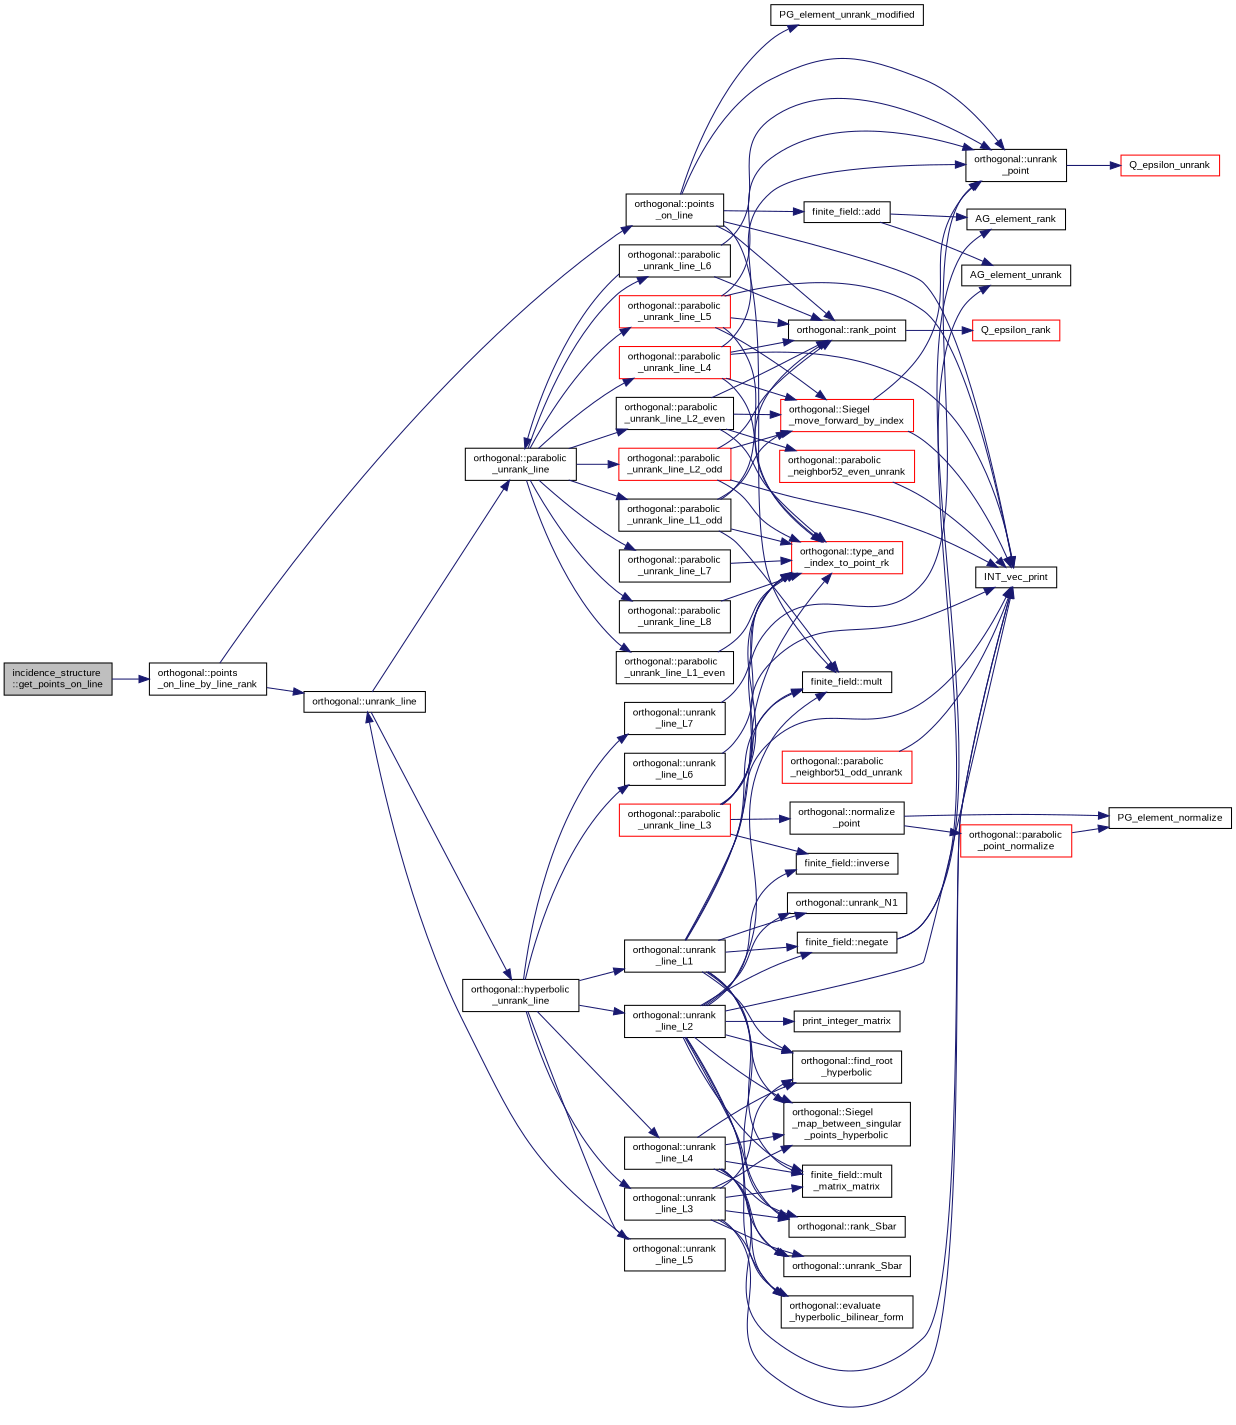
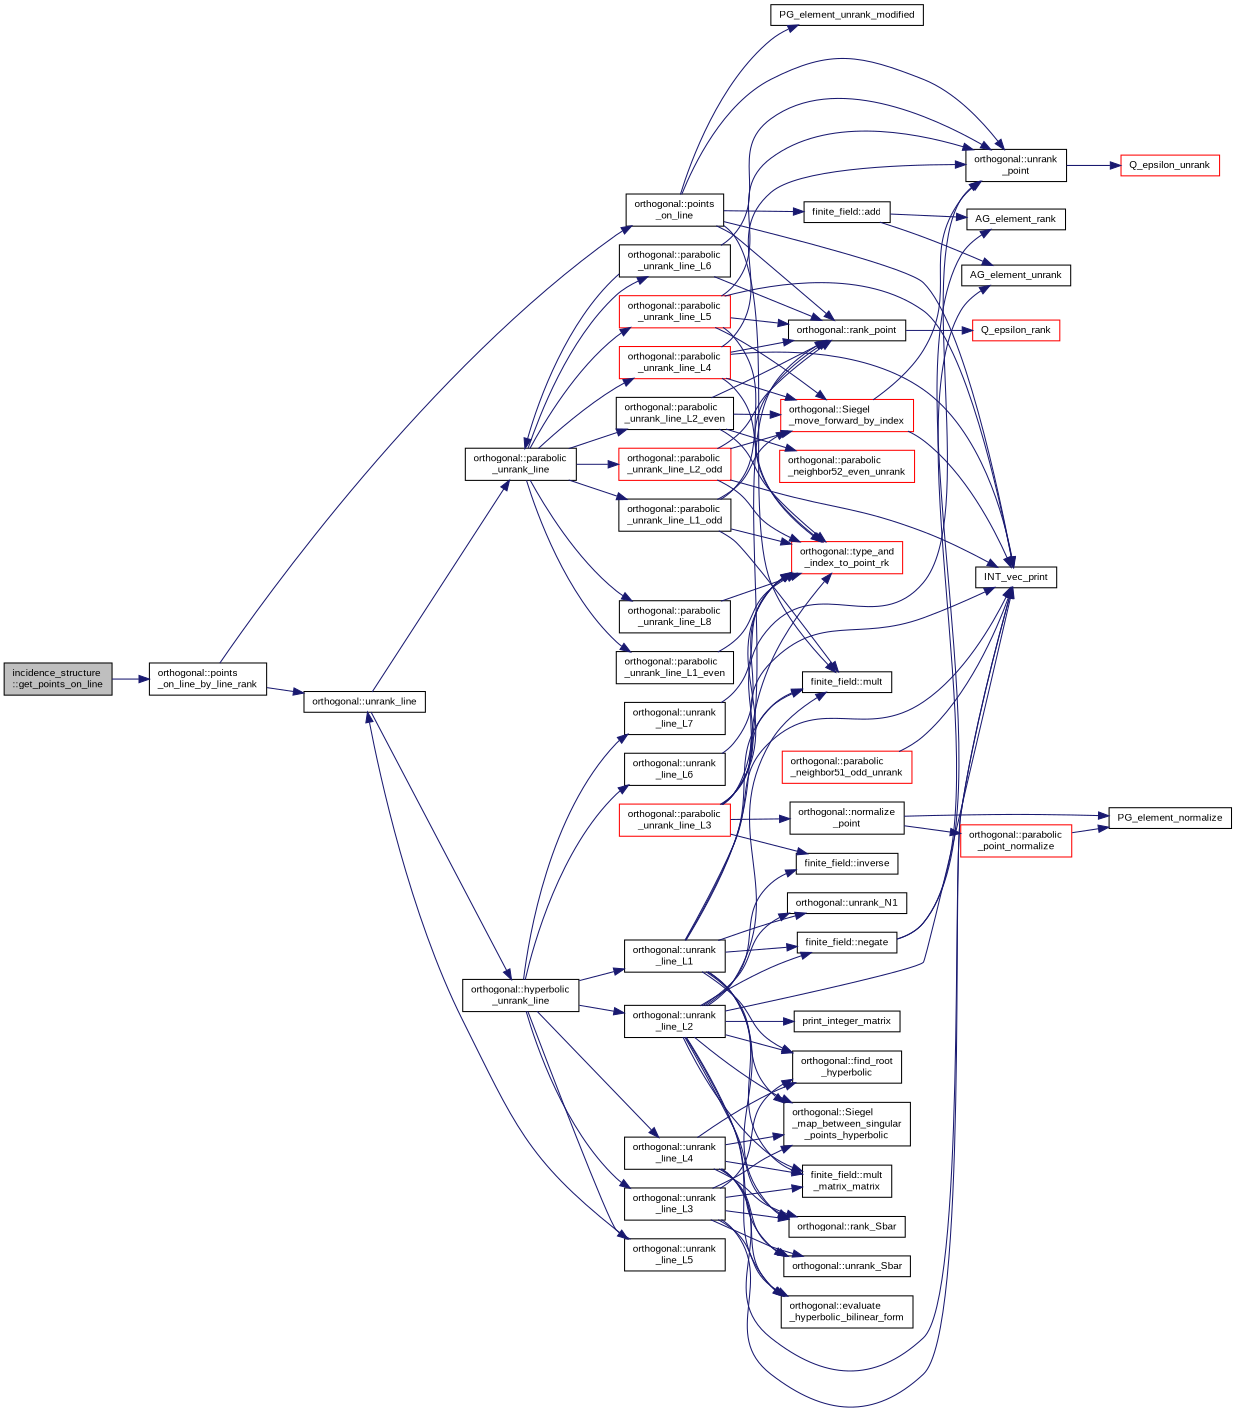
(952, 518) -> none
(675, 566) -> none
none -> (755, 580)
